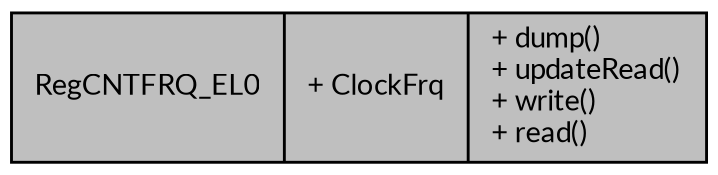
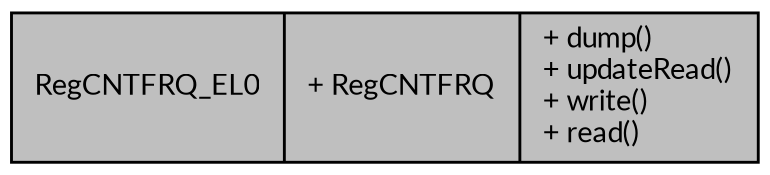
(376, 86) -> (402, 86)
